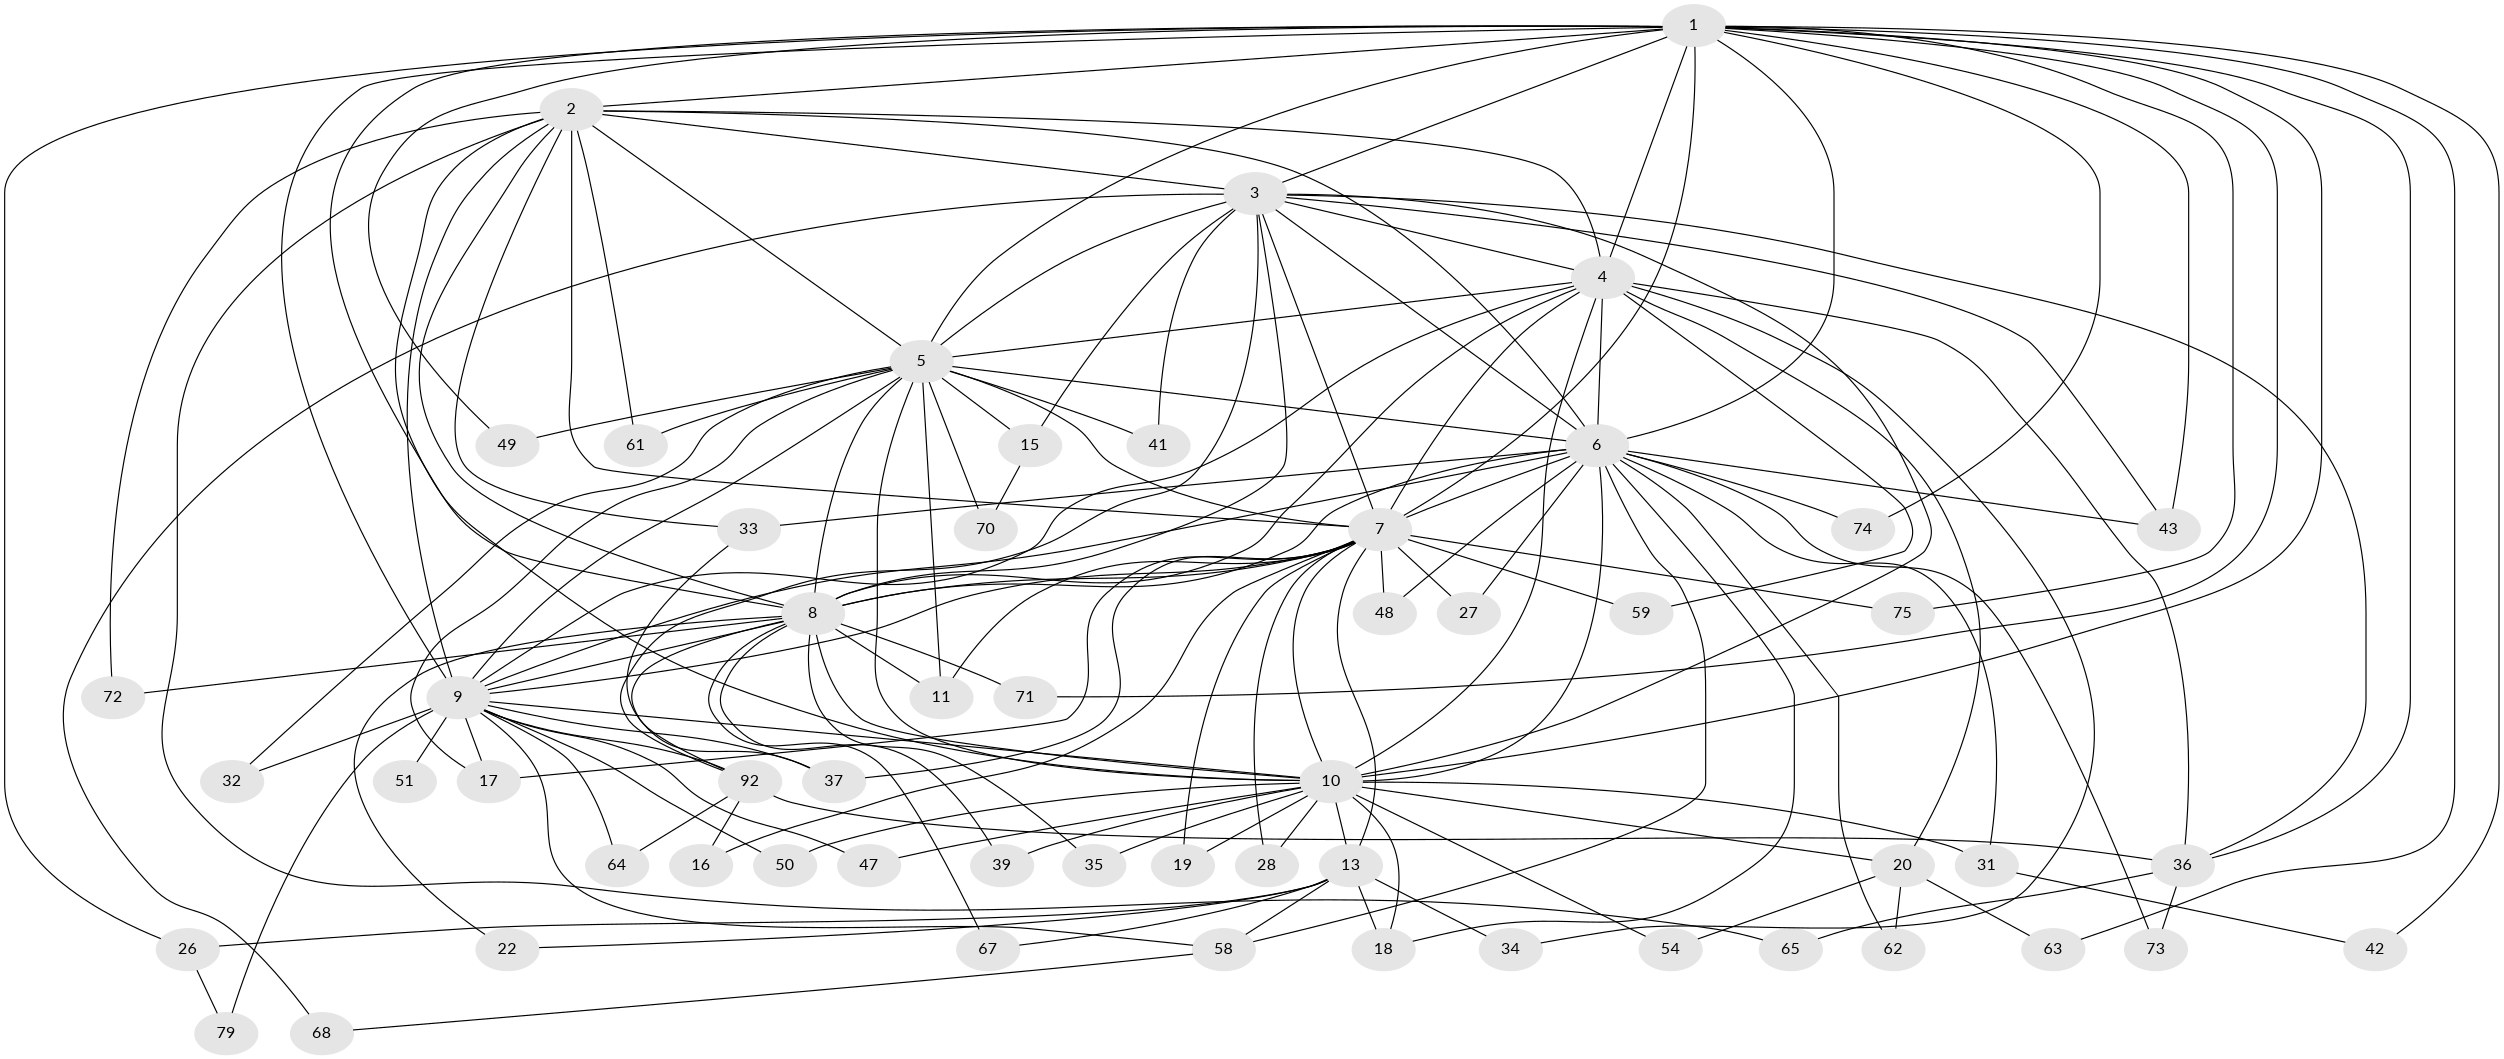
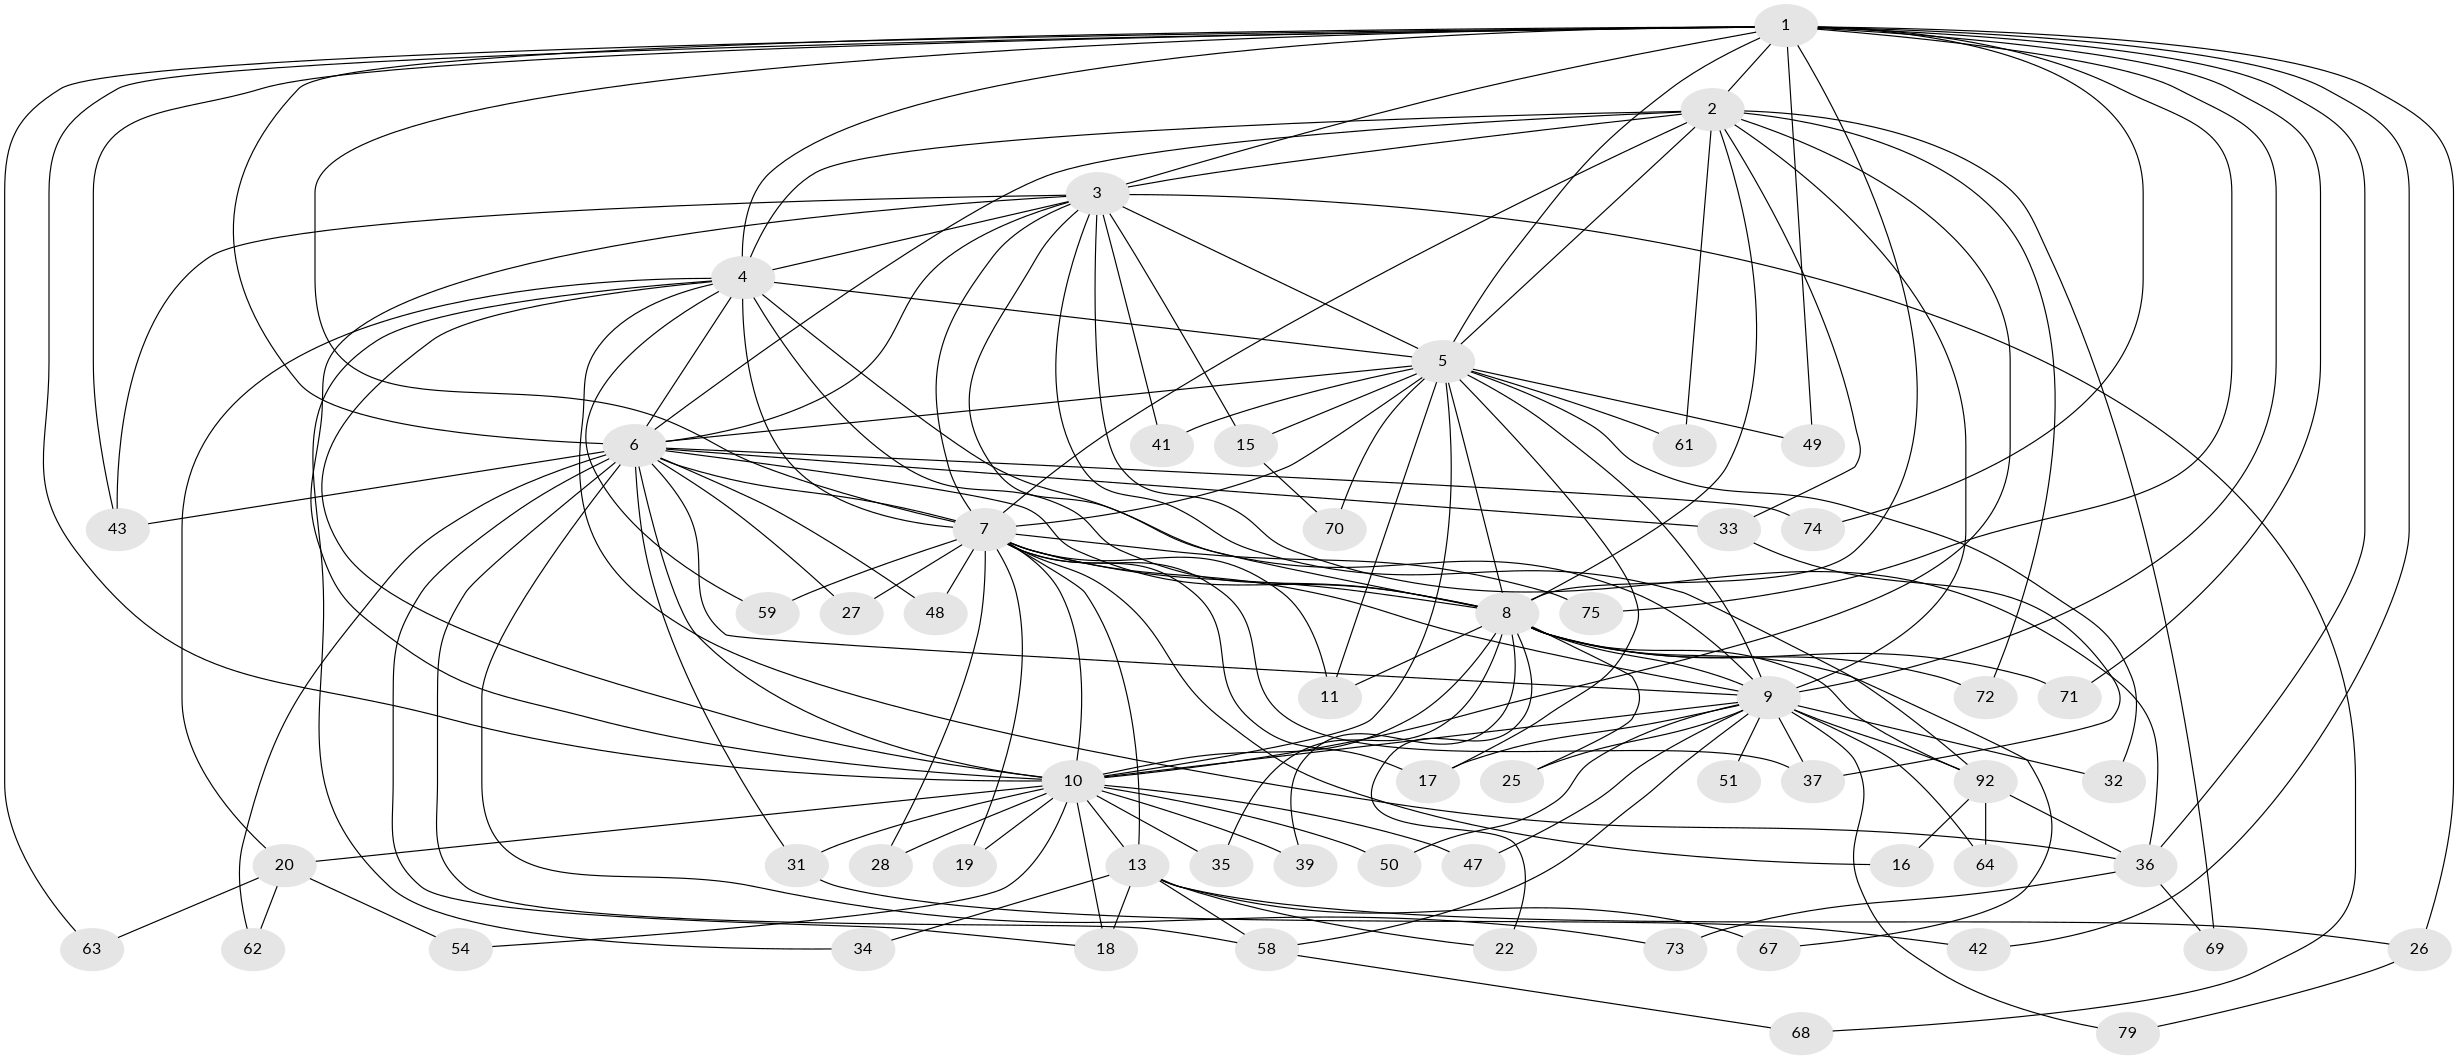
none -> (1512, 782)
(1791, 950) -> (2216, 950)
